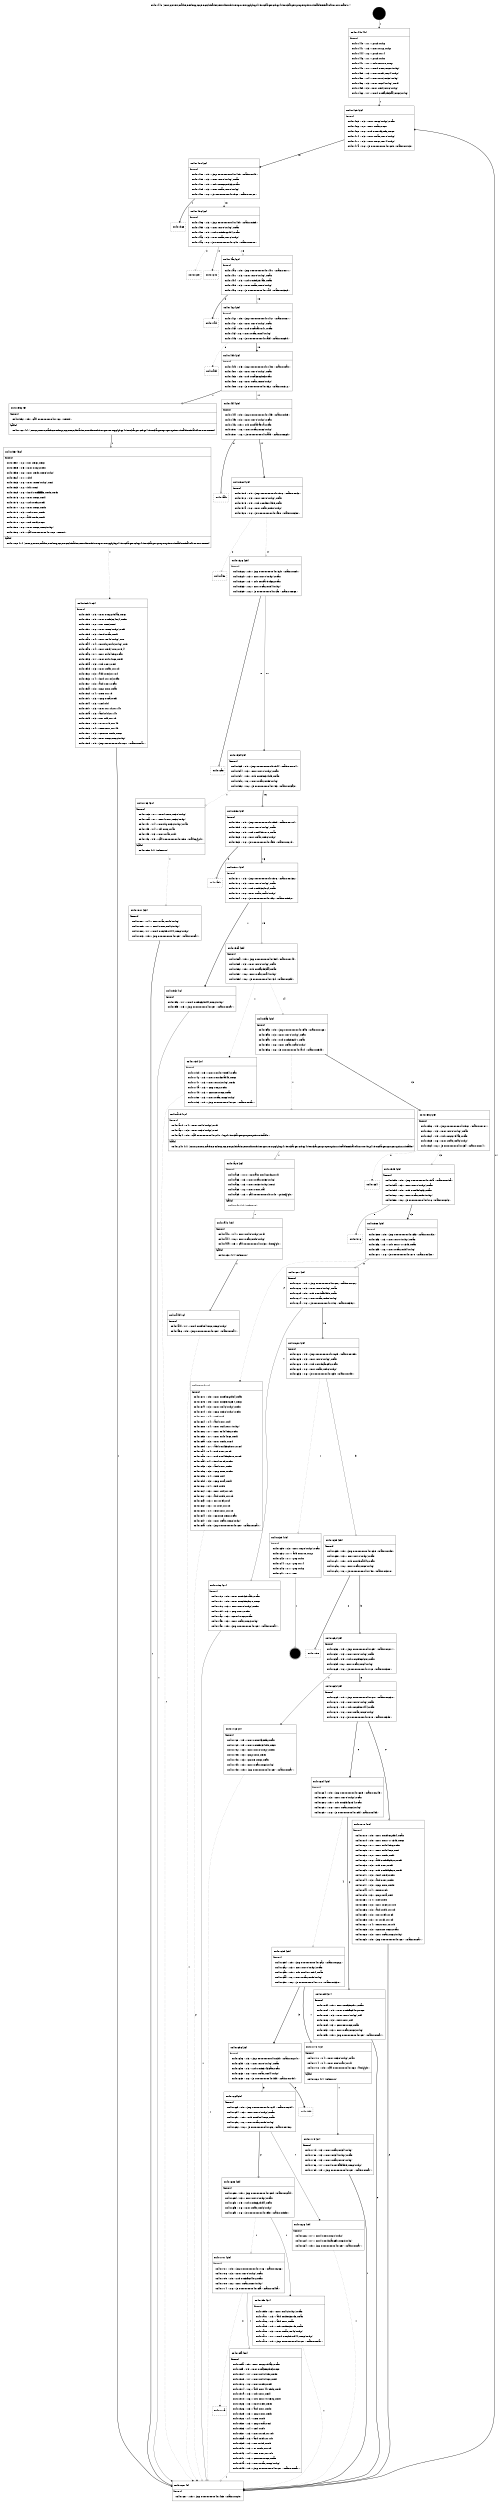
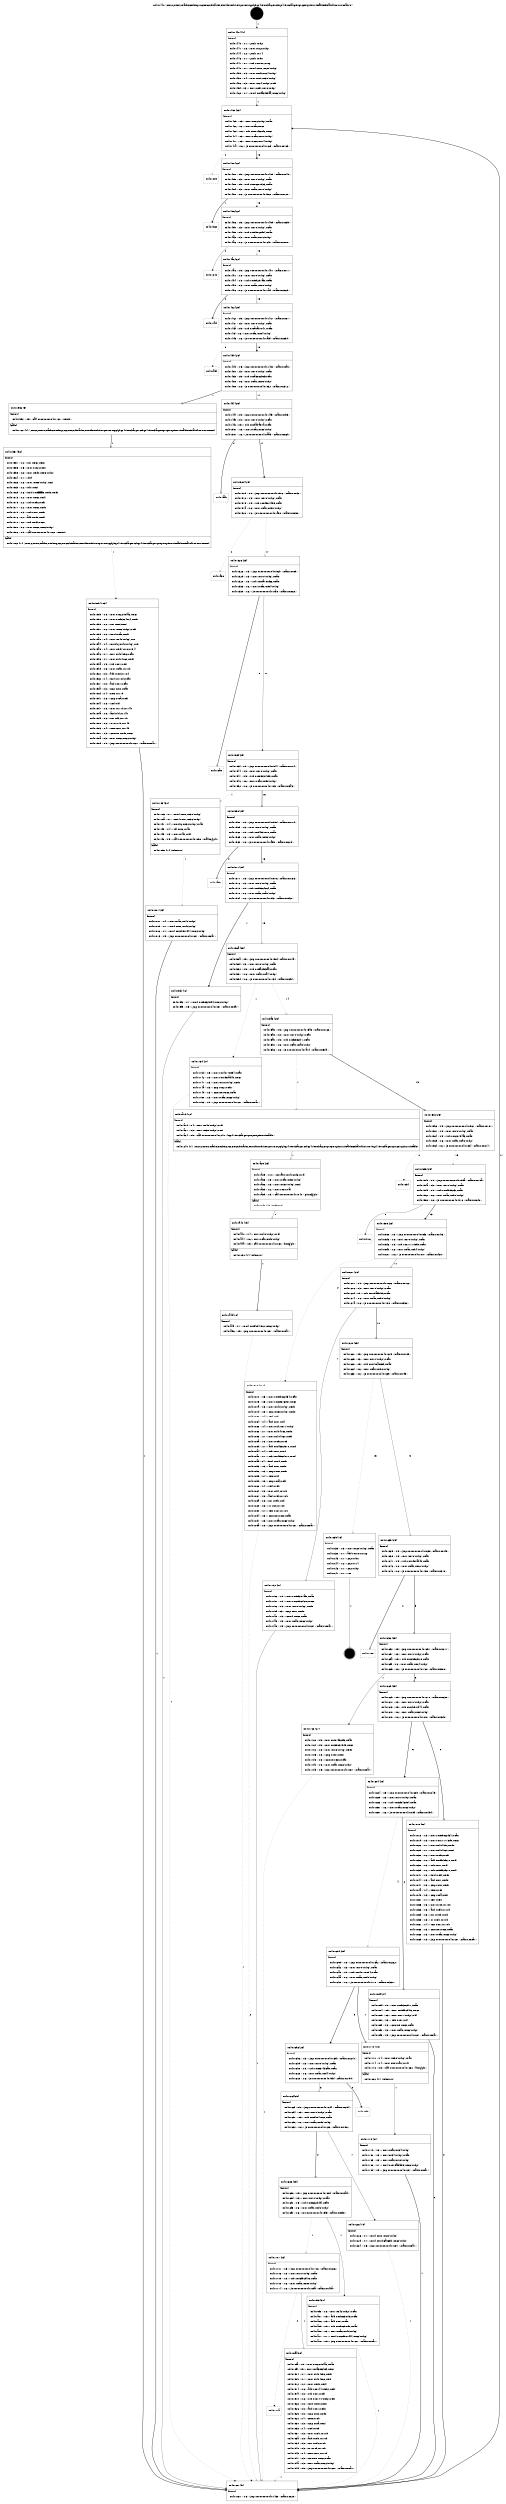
(201, 258) -> (218, 161)
(320, 1456) -> (375, 1456)
